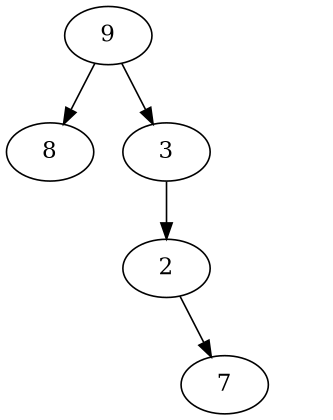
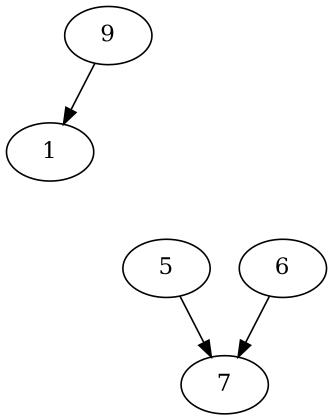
(50, 152) -> (50, 152)
(167, 152) -> none
(167, 268) -> (167, 268)
none -> (283, 268)
